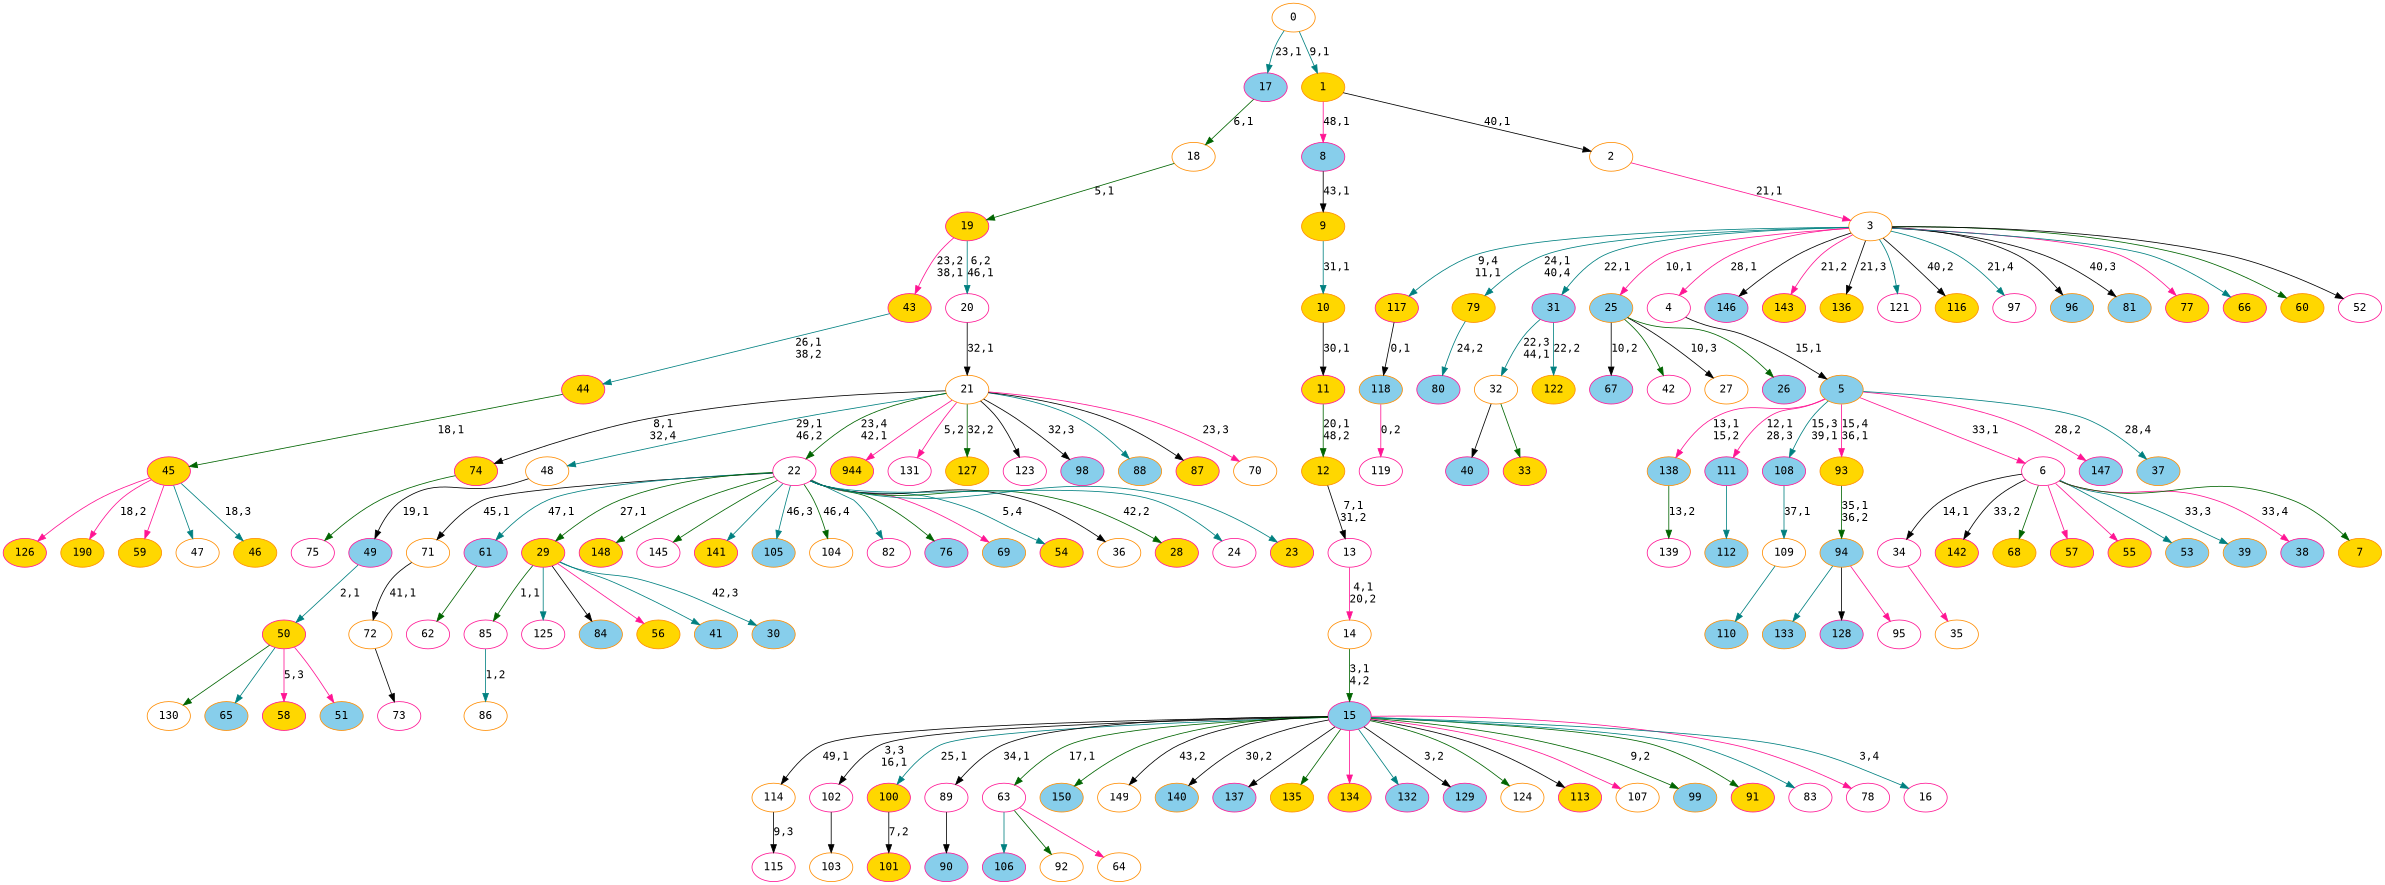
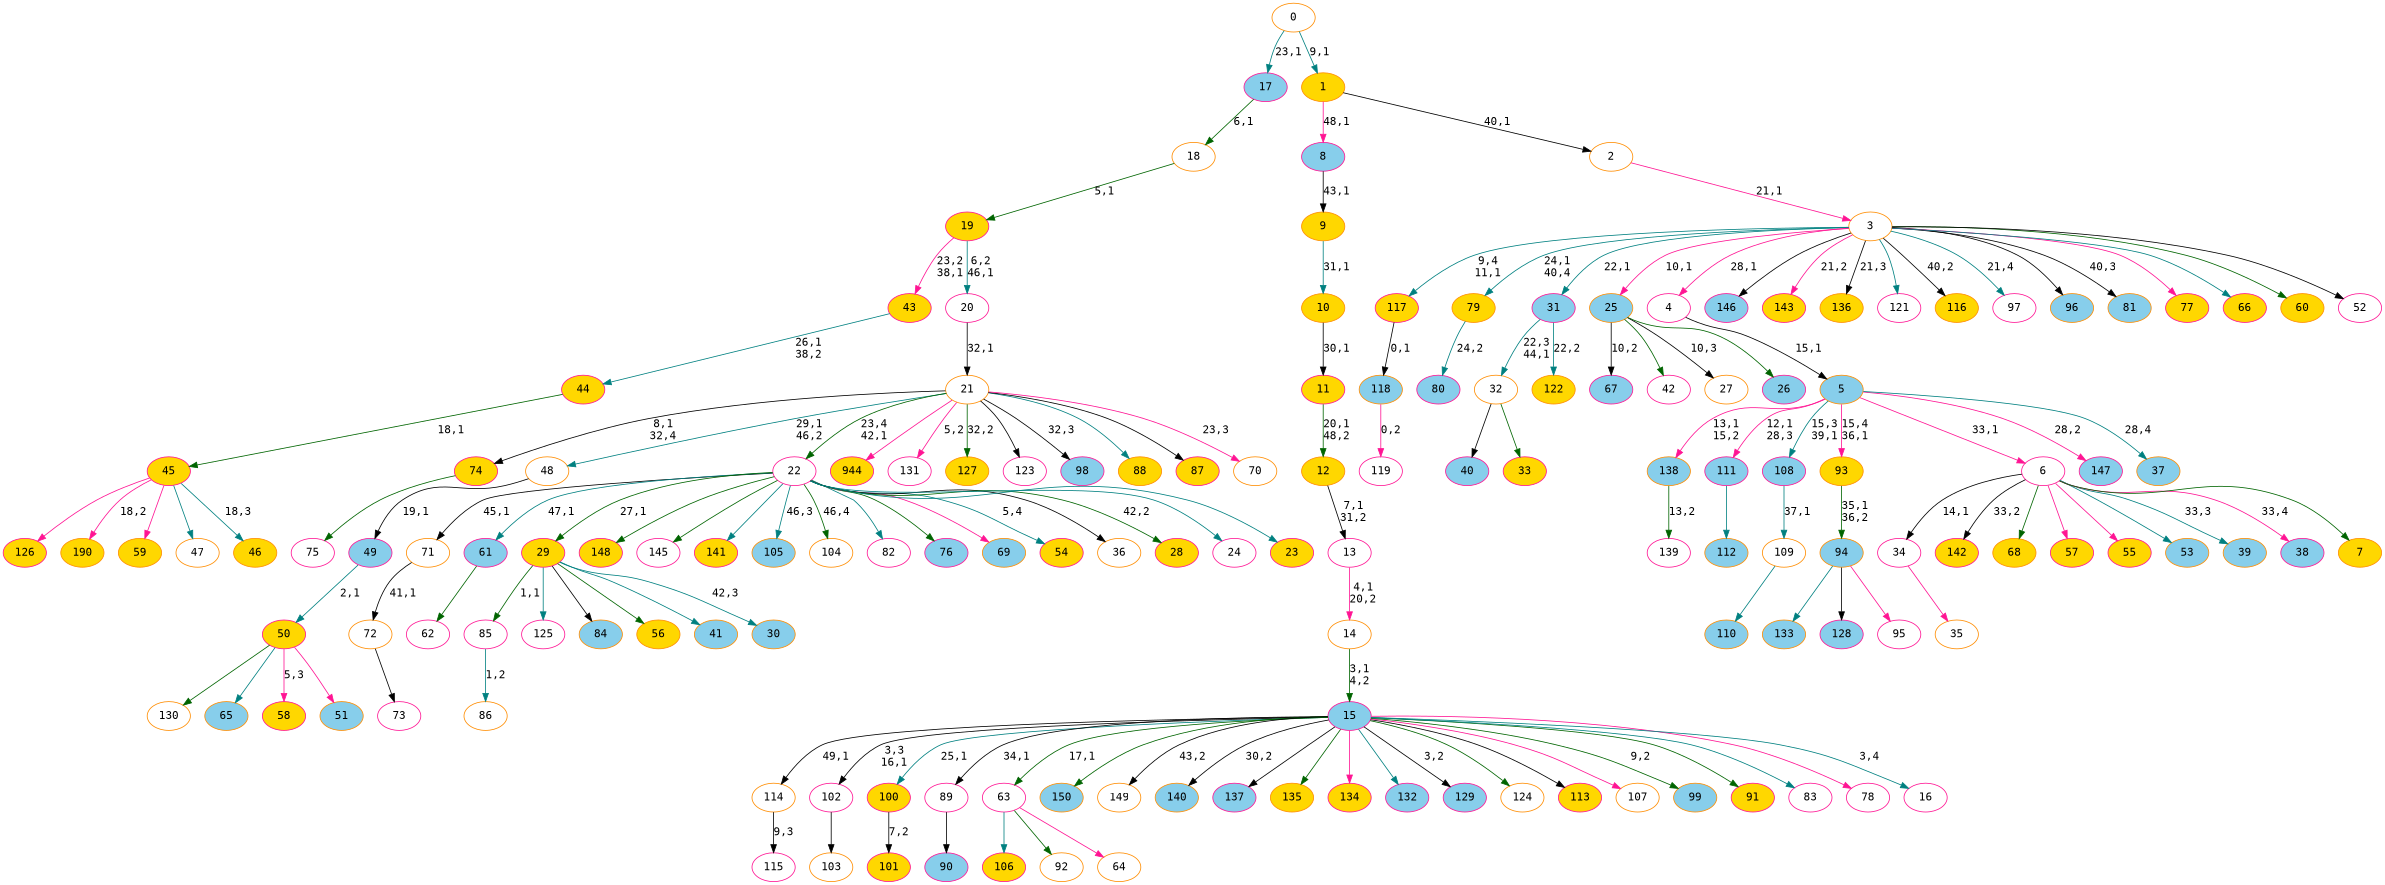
(1140, 471) -> (1140, 471)
(597, 591) -> (597, 591)
(1004, 867) -> (1004, 867)
